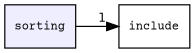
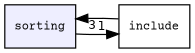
none -> (103, 18)
